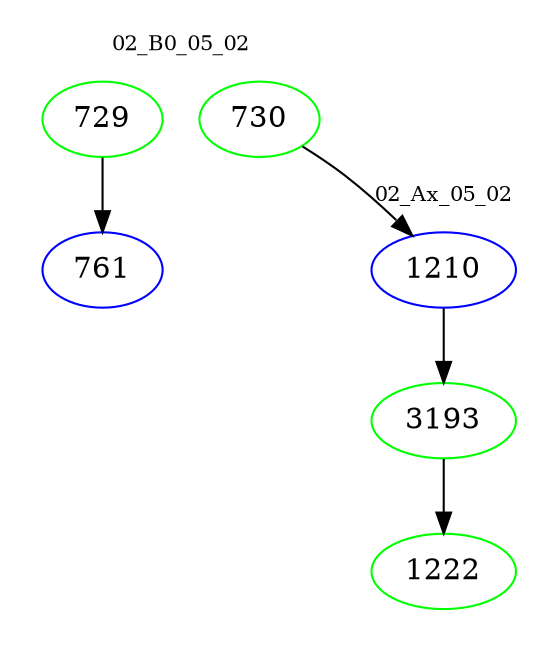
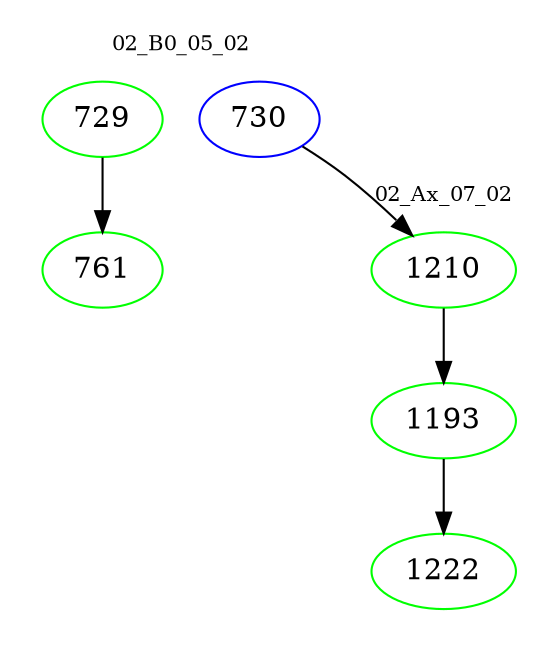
(260, 119) -> (260, 119)
(444, 196) -> (444, 196)
(103, 270) -> (103, 270)
(444, 270) -> (444, 270)
(444, 421) -> (444, 421)
